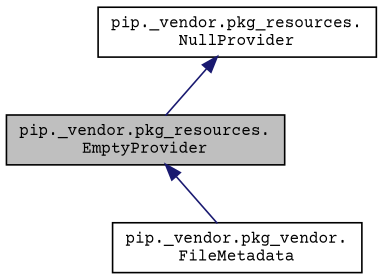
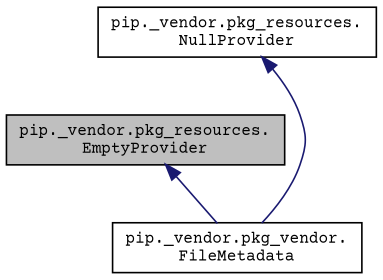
(186, 92) -> (305, 148)
